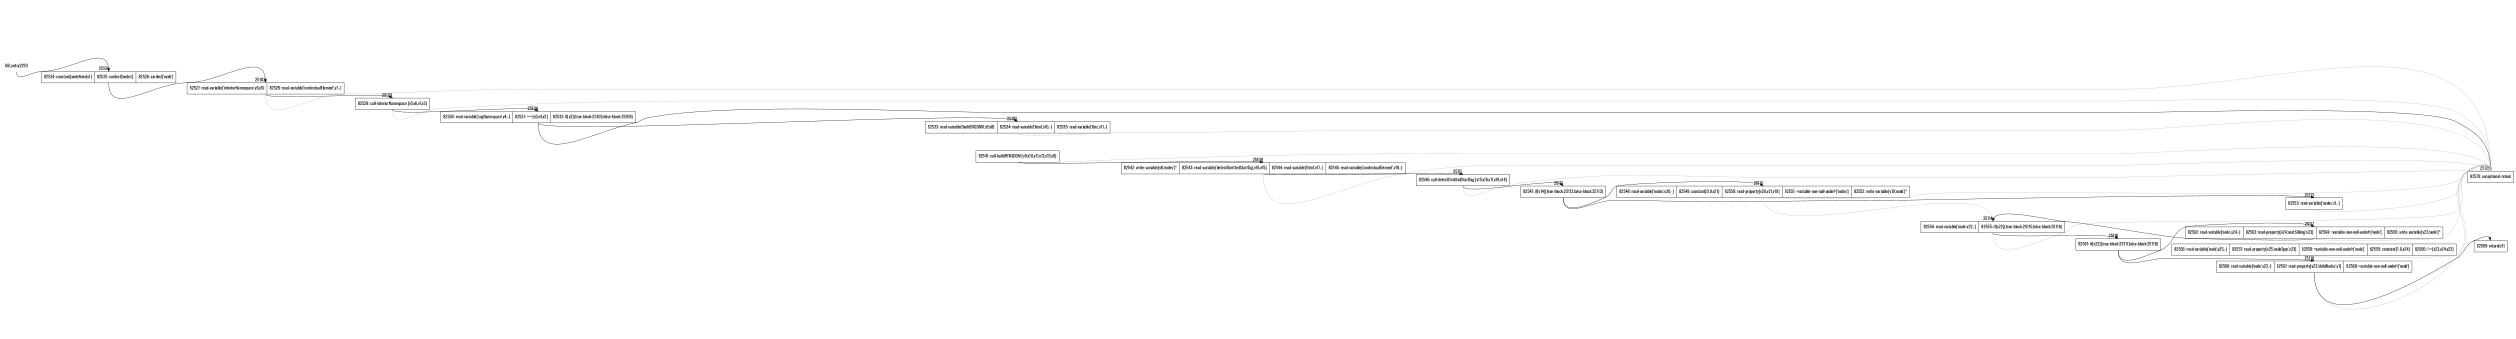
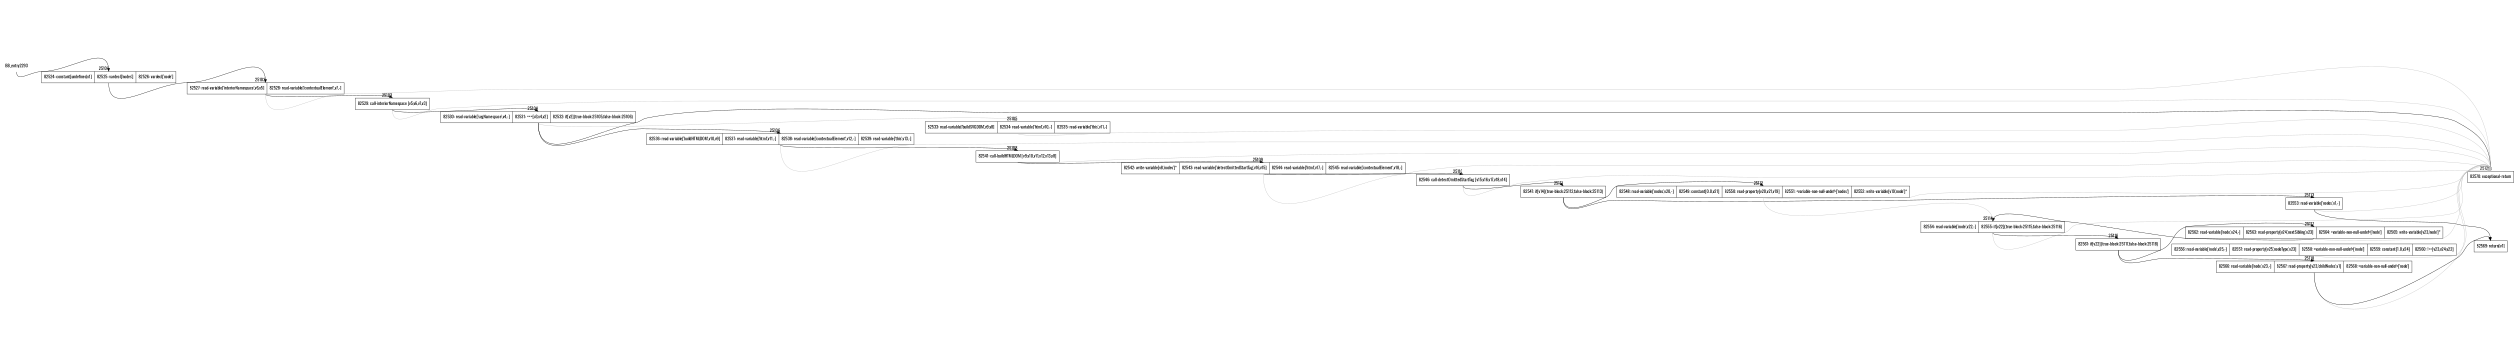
(776, 122) -> (776, 122)
none -> (780, 139)
none -> (2404, 222)
